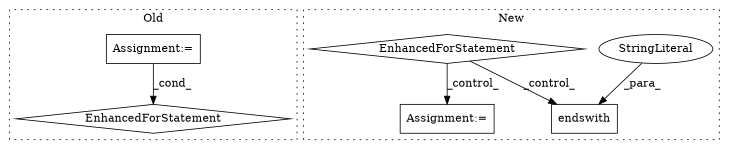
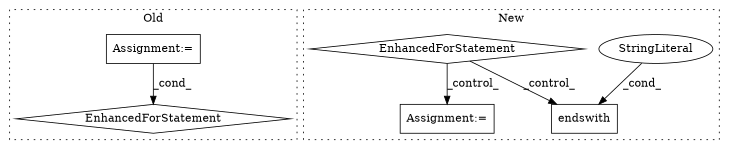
(642, 84) -> (642, 84)
